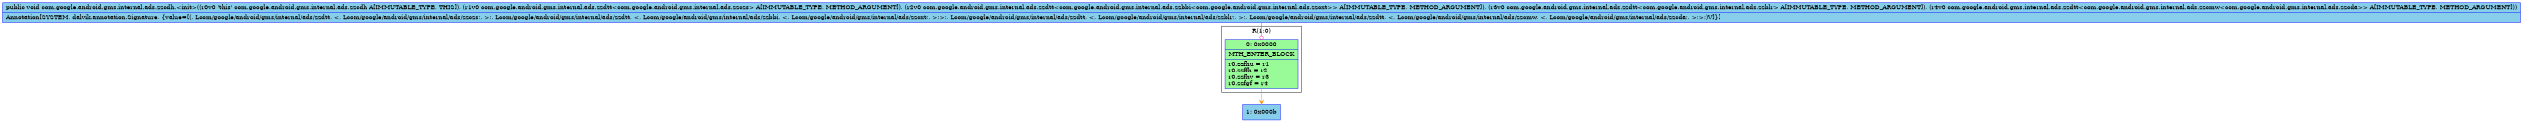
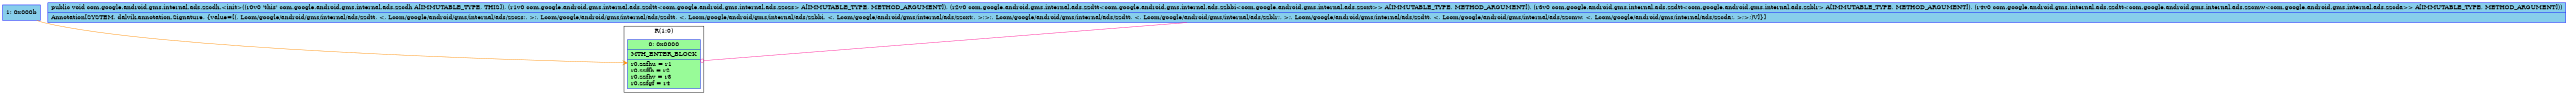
(1262, 95) -> (329, 51)
